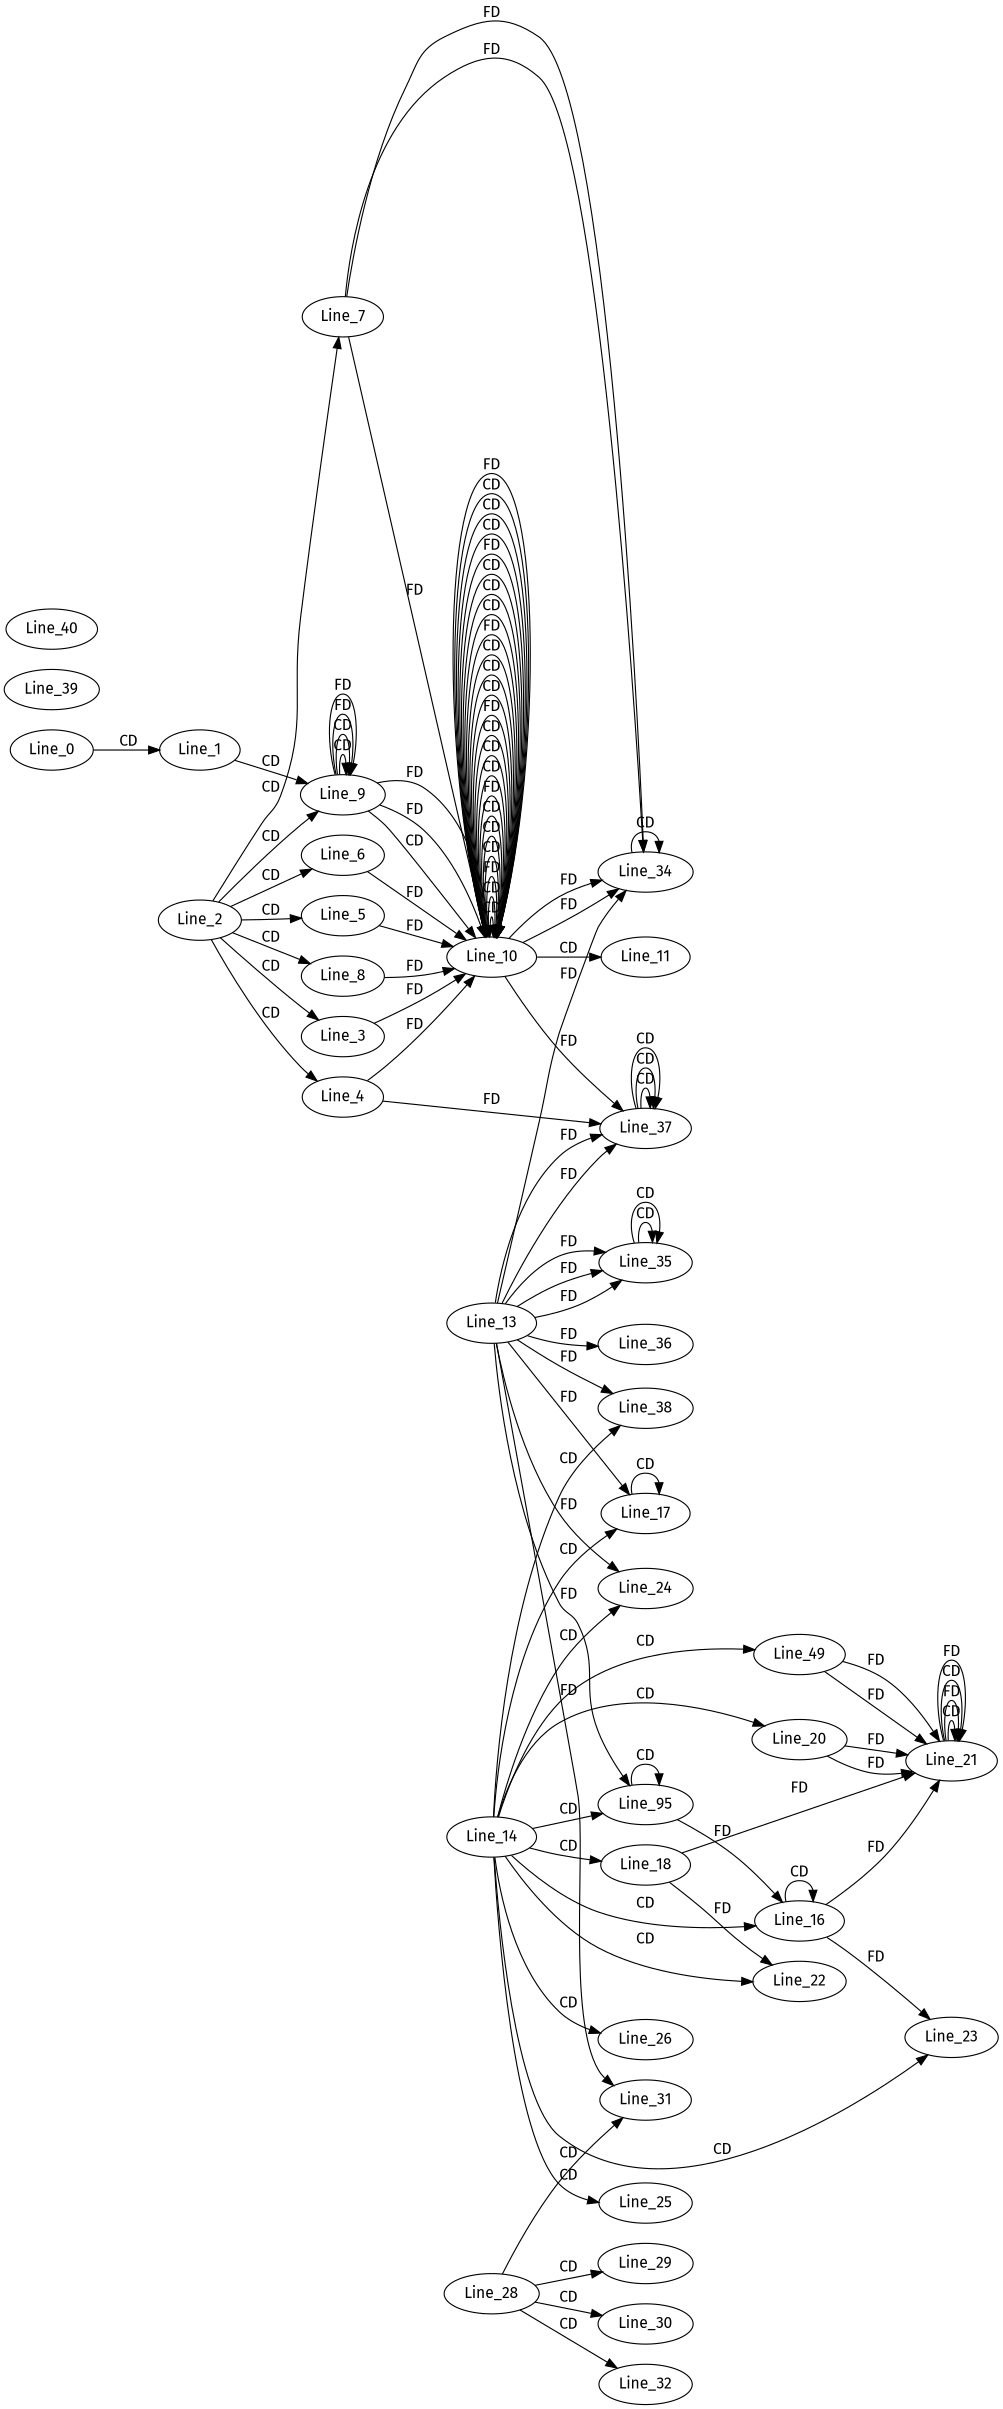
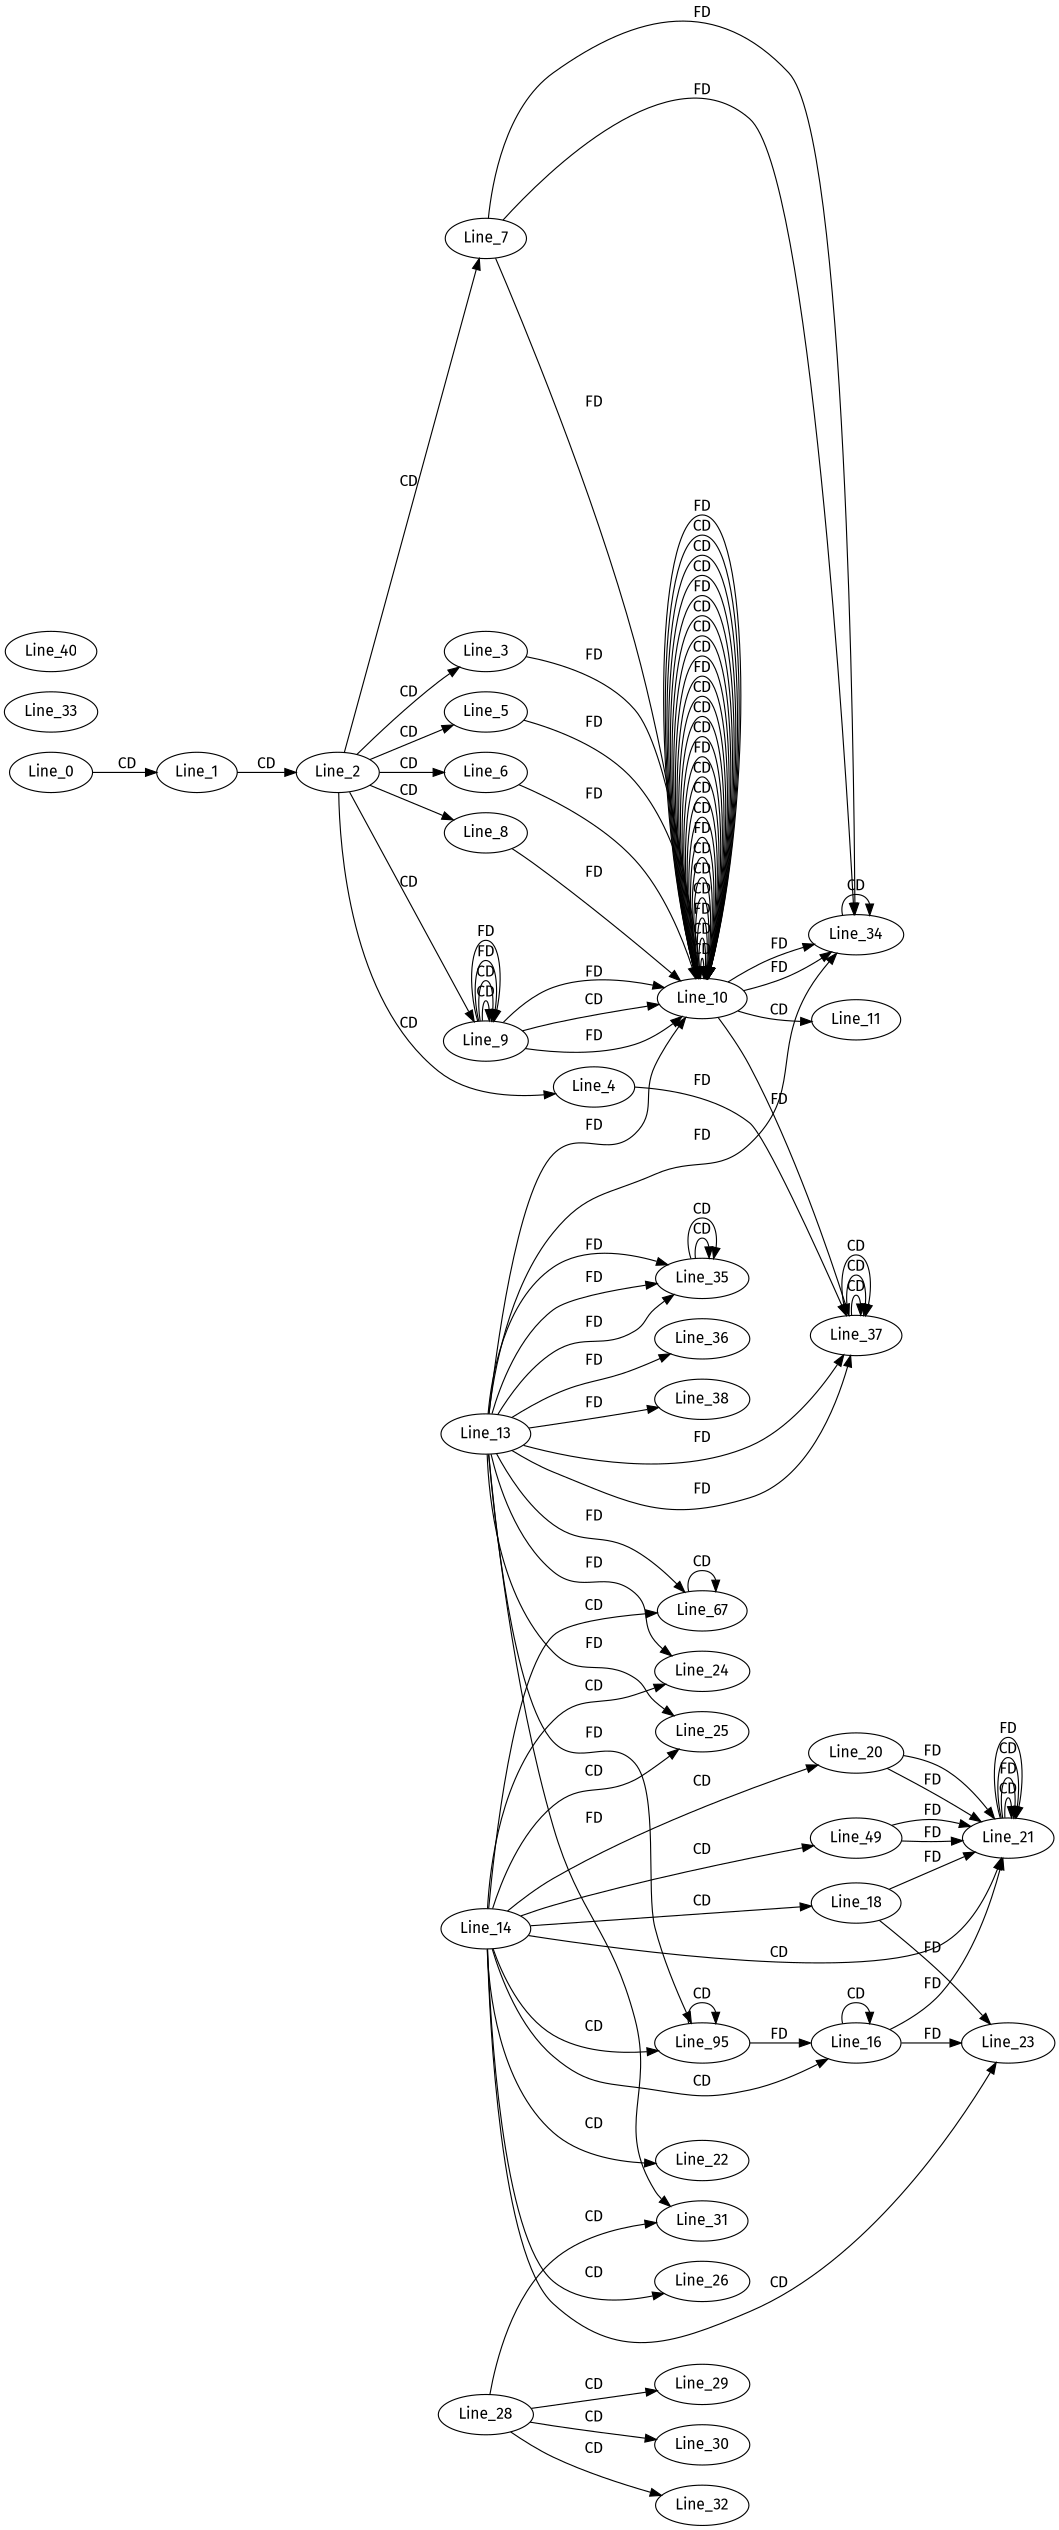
(52, 690) -> (51, 712)
(266, 770) -> (261, 772)
(420, 1035) -> (537, 1181)
(646, 1513) -> (702, 1611)
(521, 1613) -> (783, 1962)
none -> (529, 1619)
(716, 1921) -> (933, 1966)
